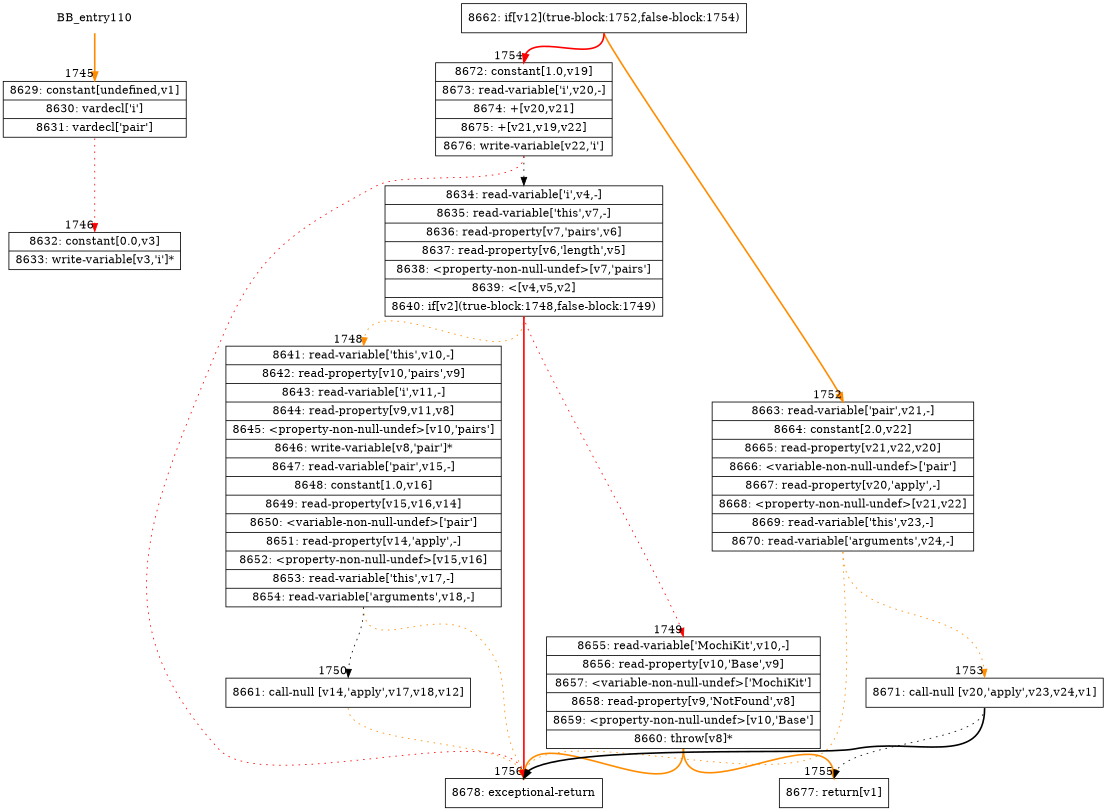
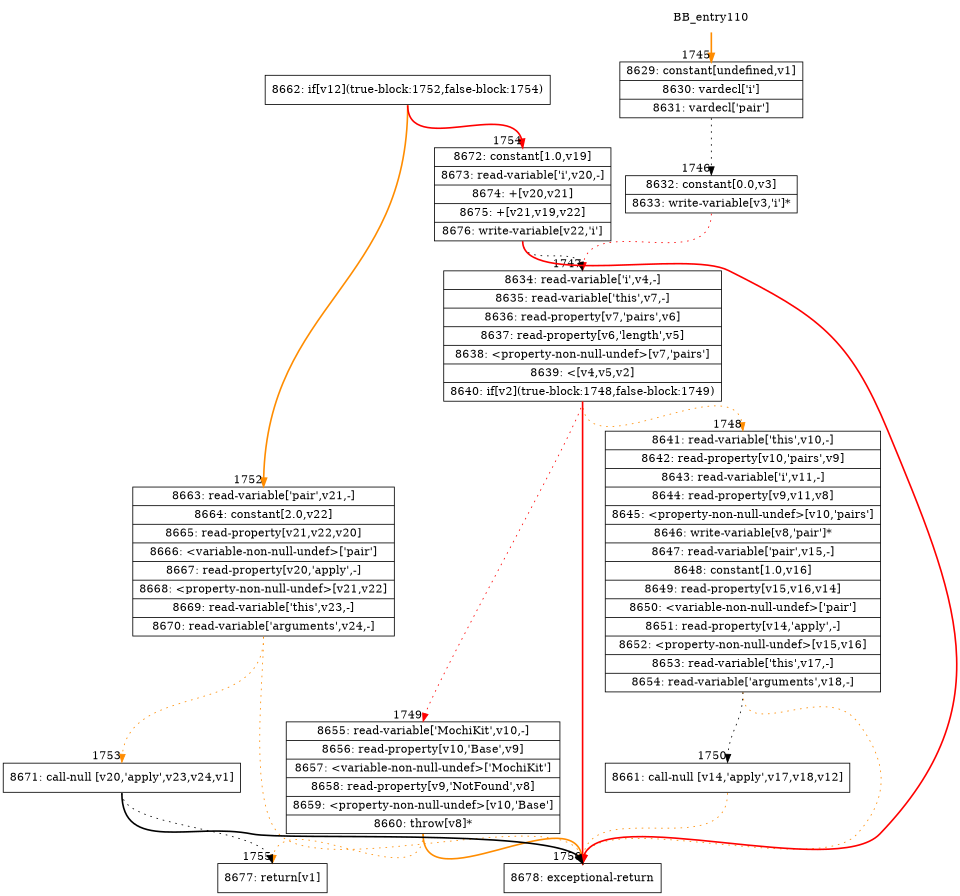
(95, 181) -> (711, 142)
none -> (651, 242)
(156, 514) -> (939, 567)
(738, 768) -> (368, 853)
